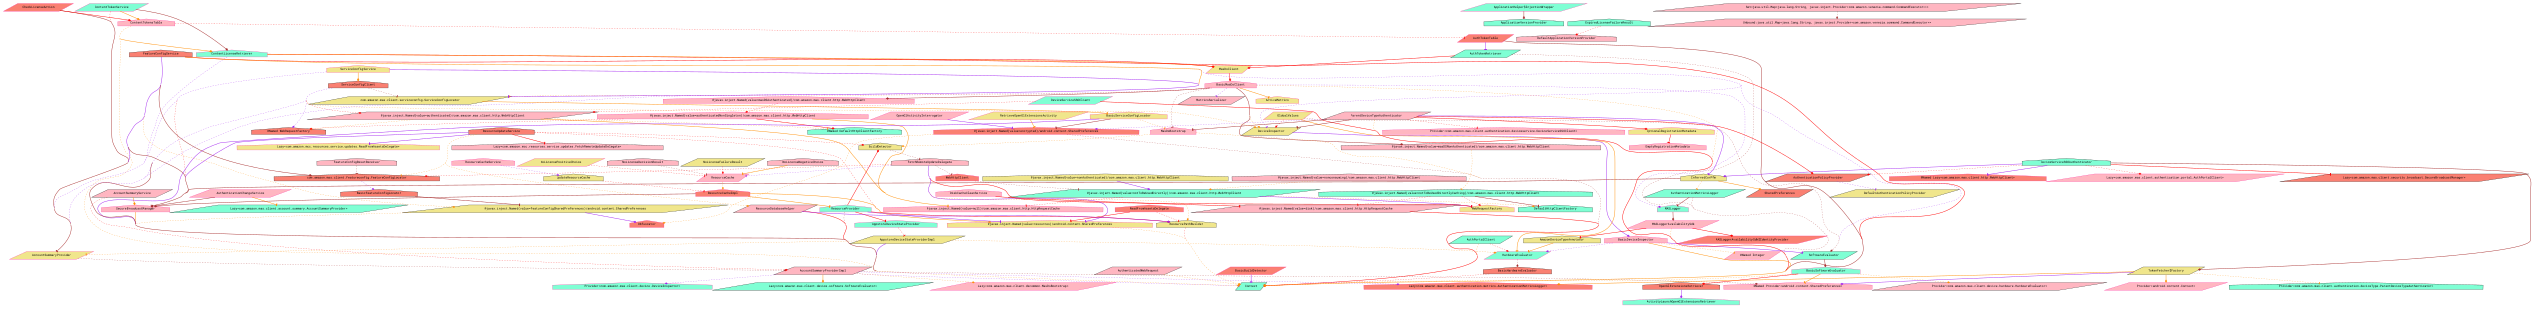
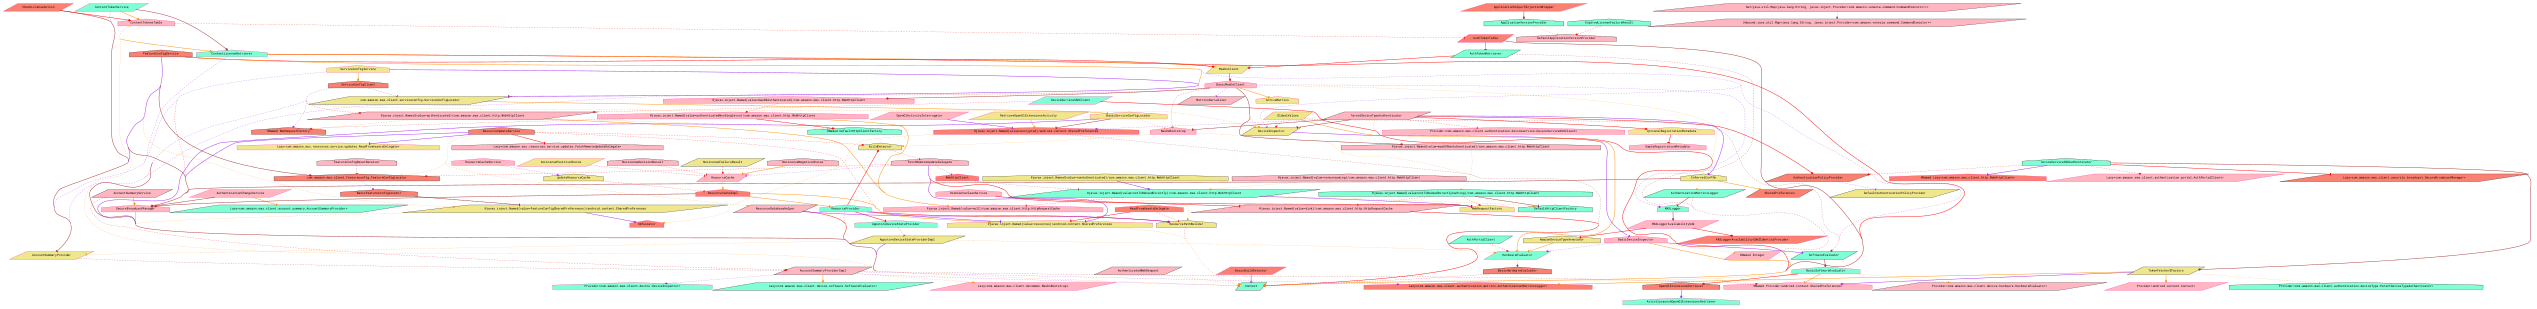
(1524, 7) -> (1524, 7)
none -> (1544, 30)
(1499, 136) -> (1499, 136)
(1882, 169) -> none
